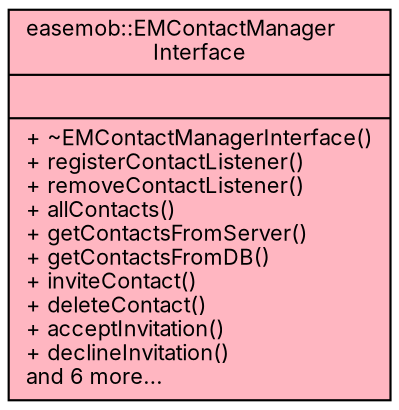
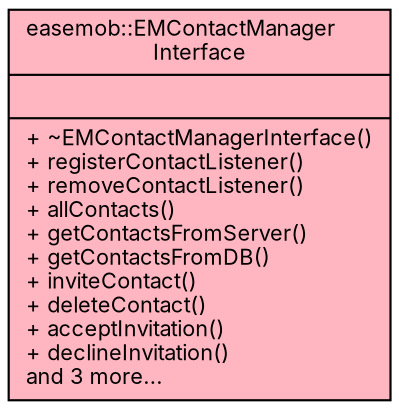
(95, 377) -> (95, 377)
